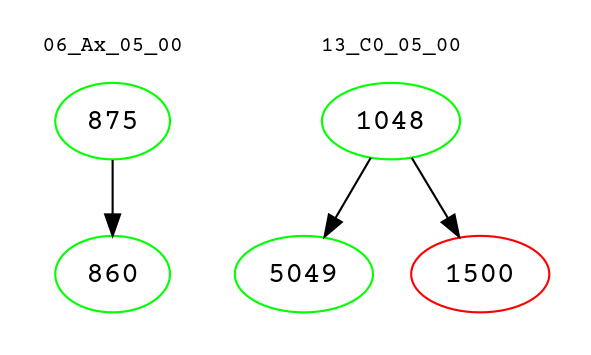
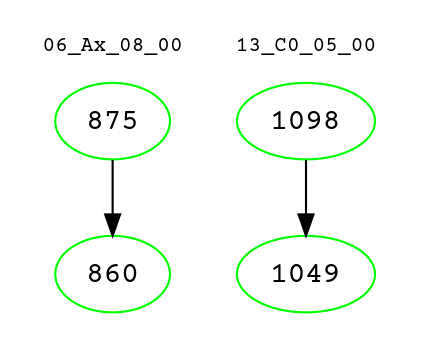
(114, 46) -> (114, 46)
(391, 121) -> (306, 121)
(304, 274) -> (306, 274)
(480, 274) -> none
